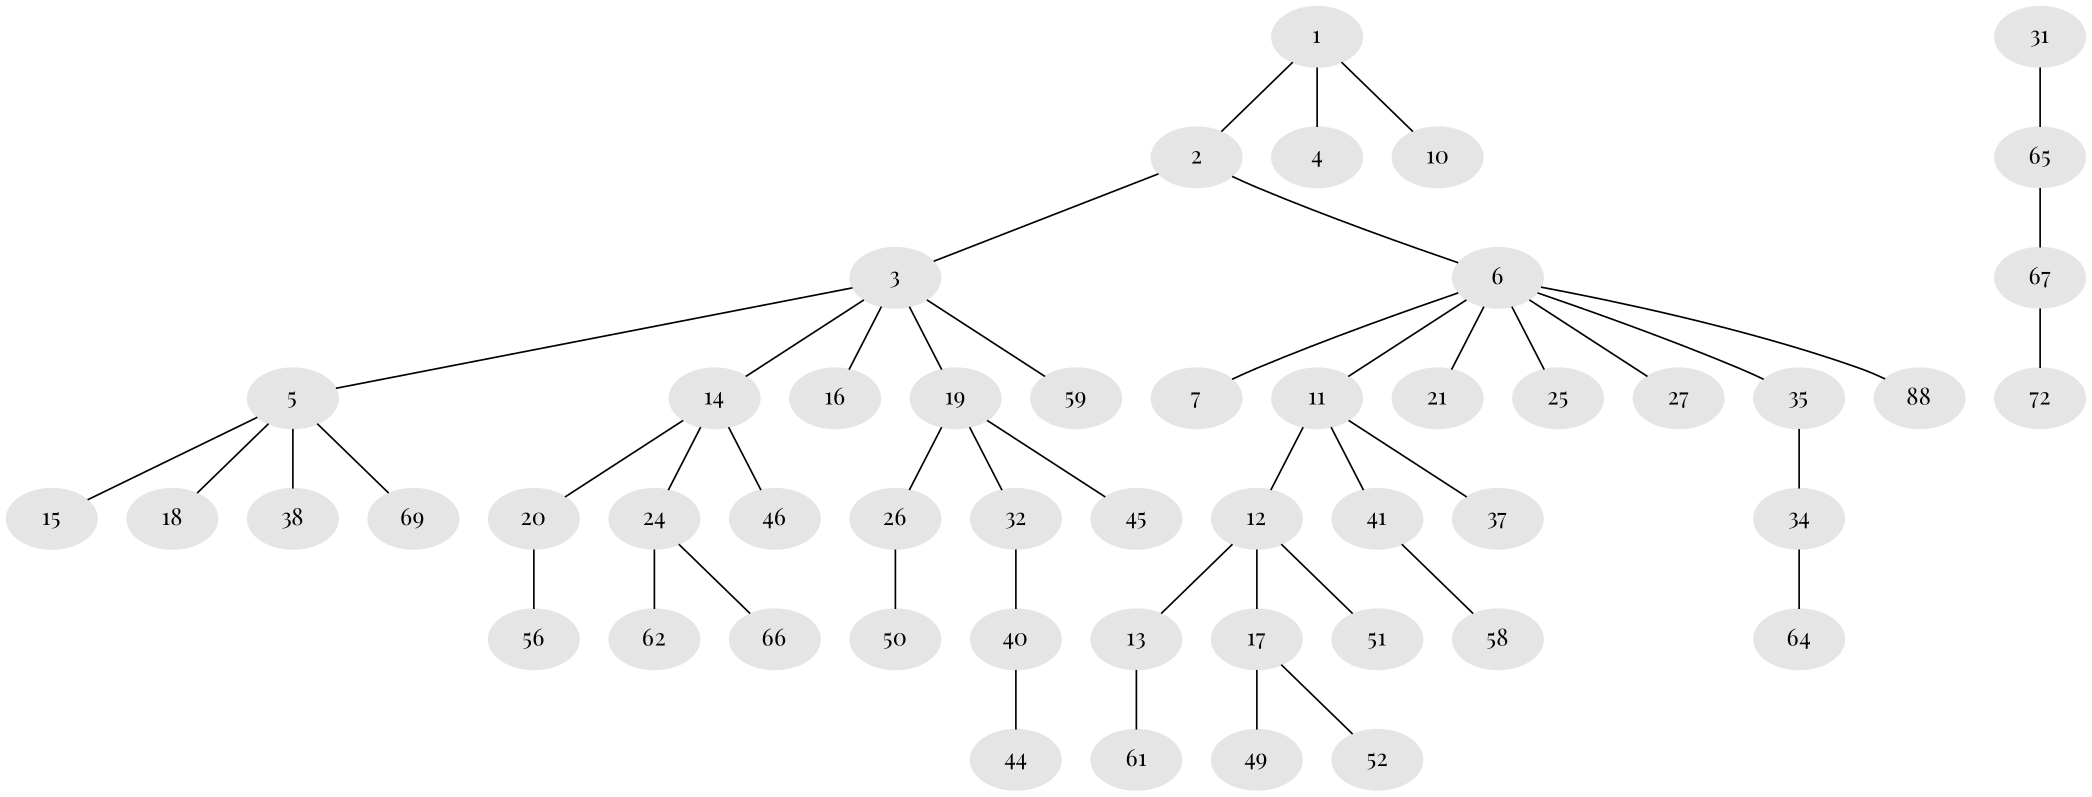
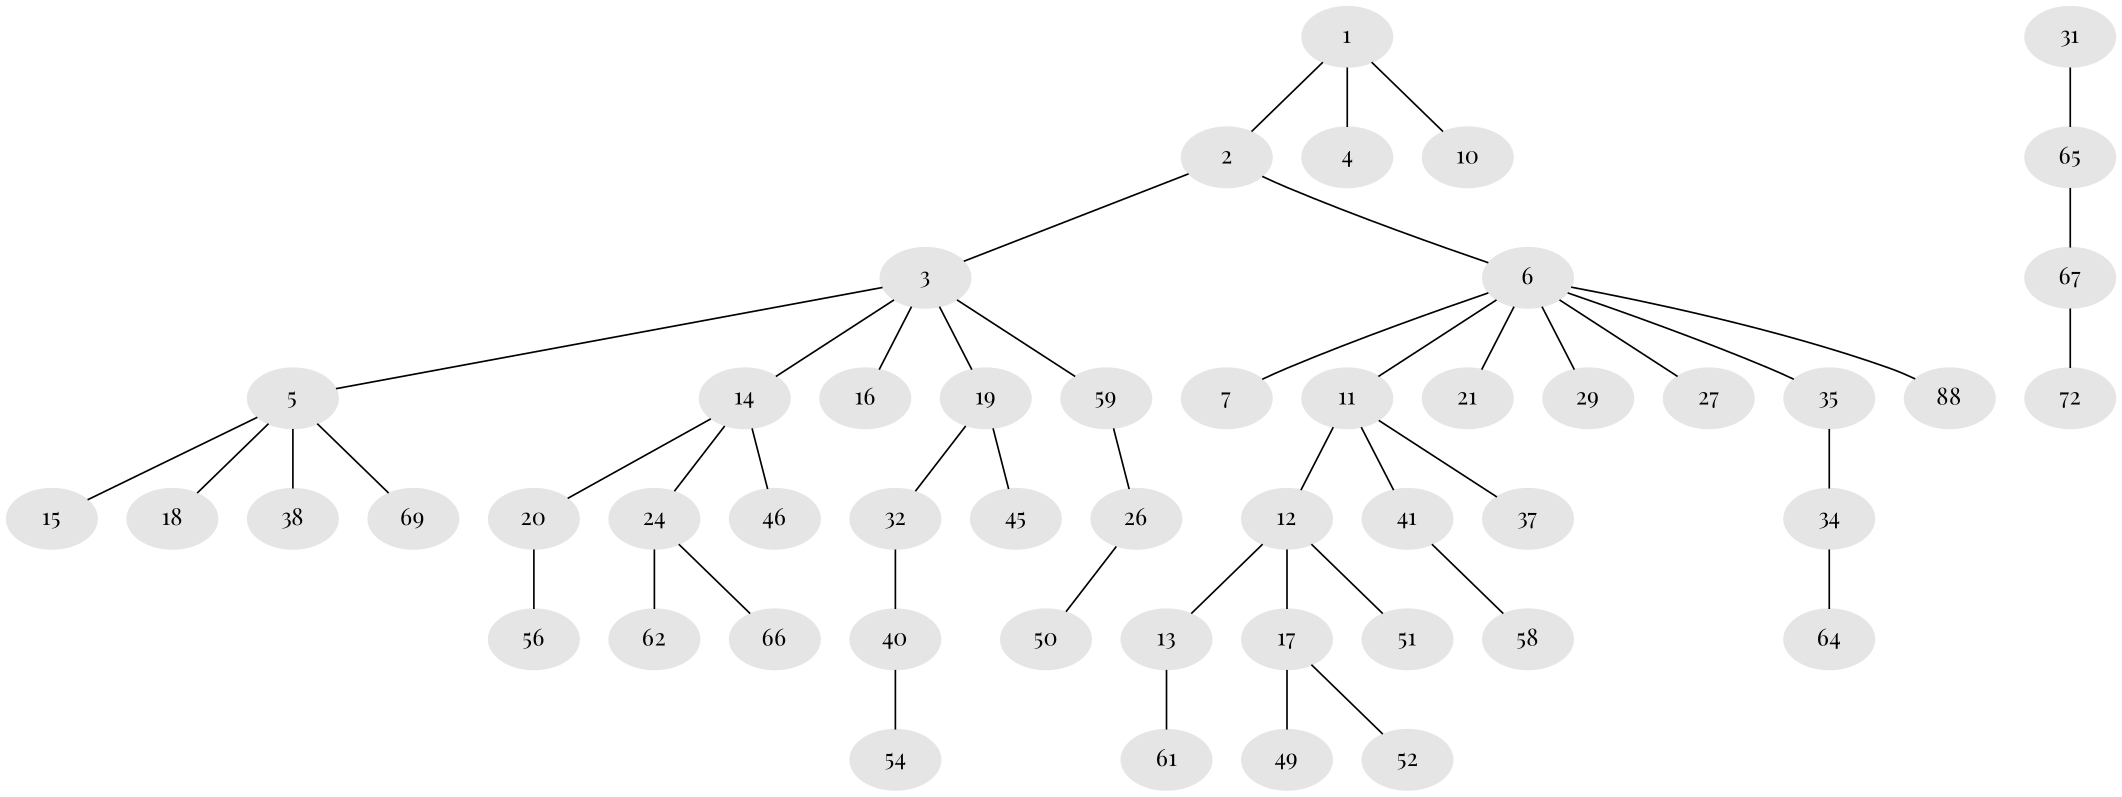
(1558, 398) -> (1588, 398)
(925, 459) -> (1121, 459)
(1016, 760) -> (895, 760)
